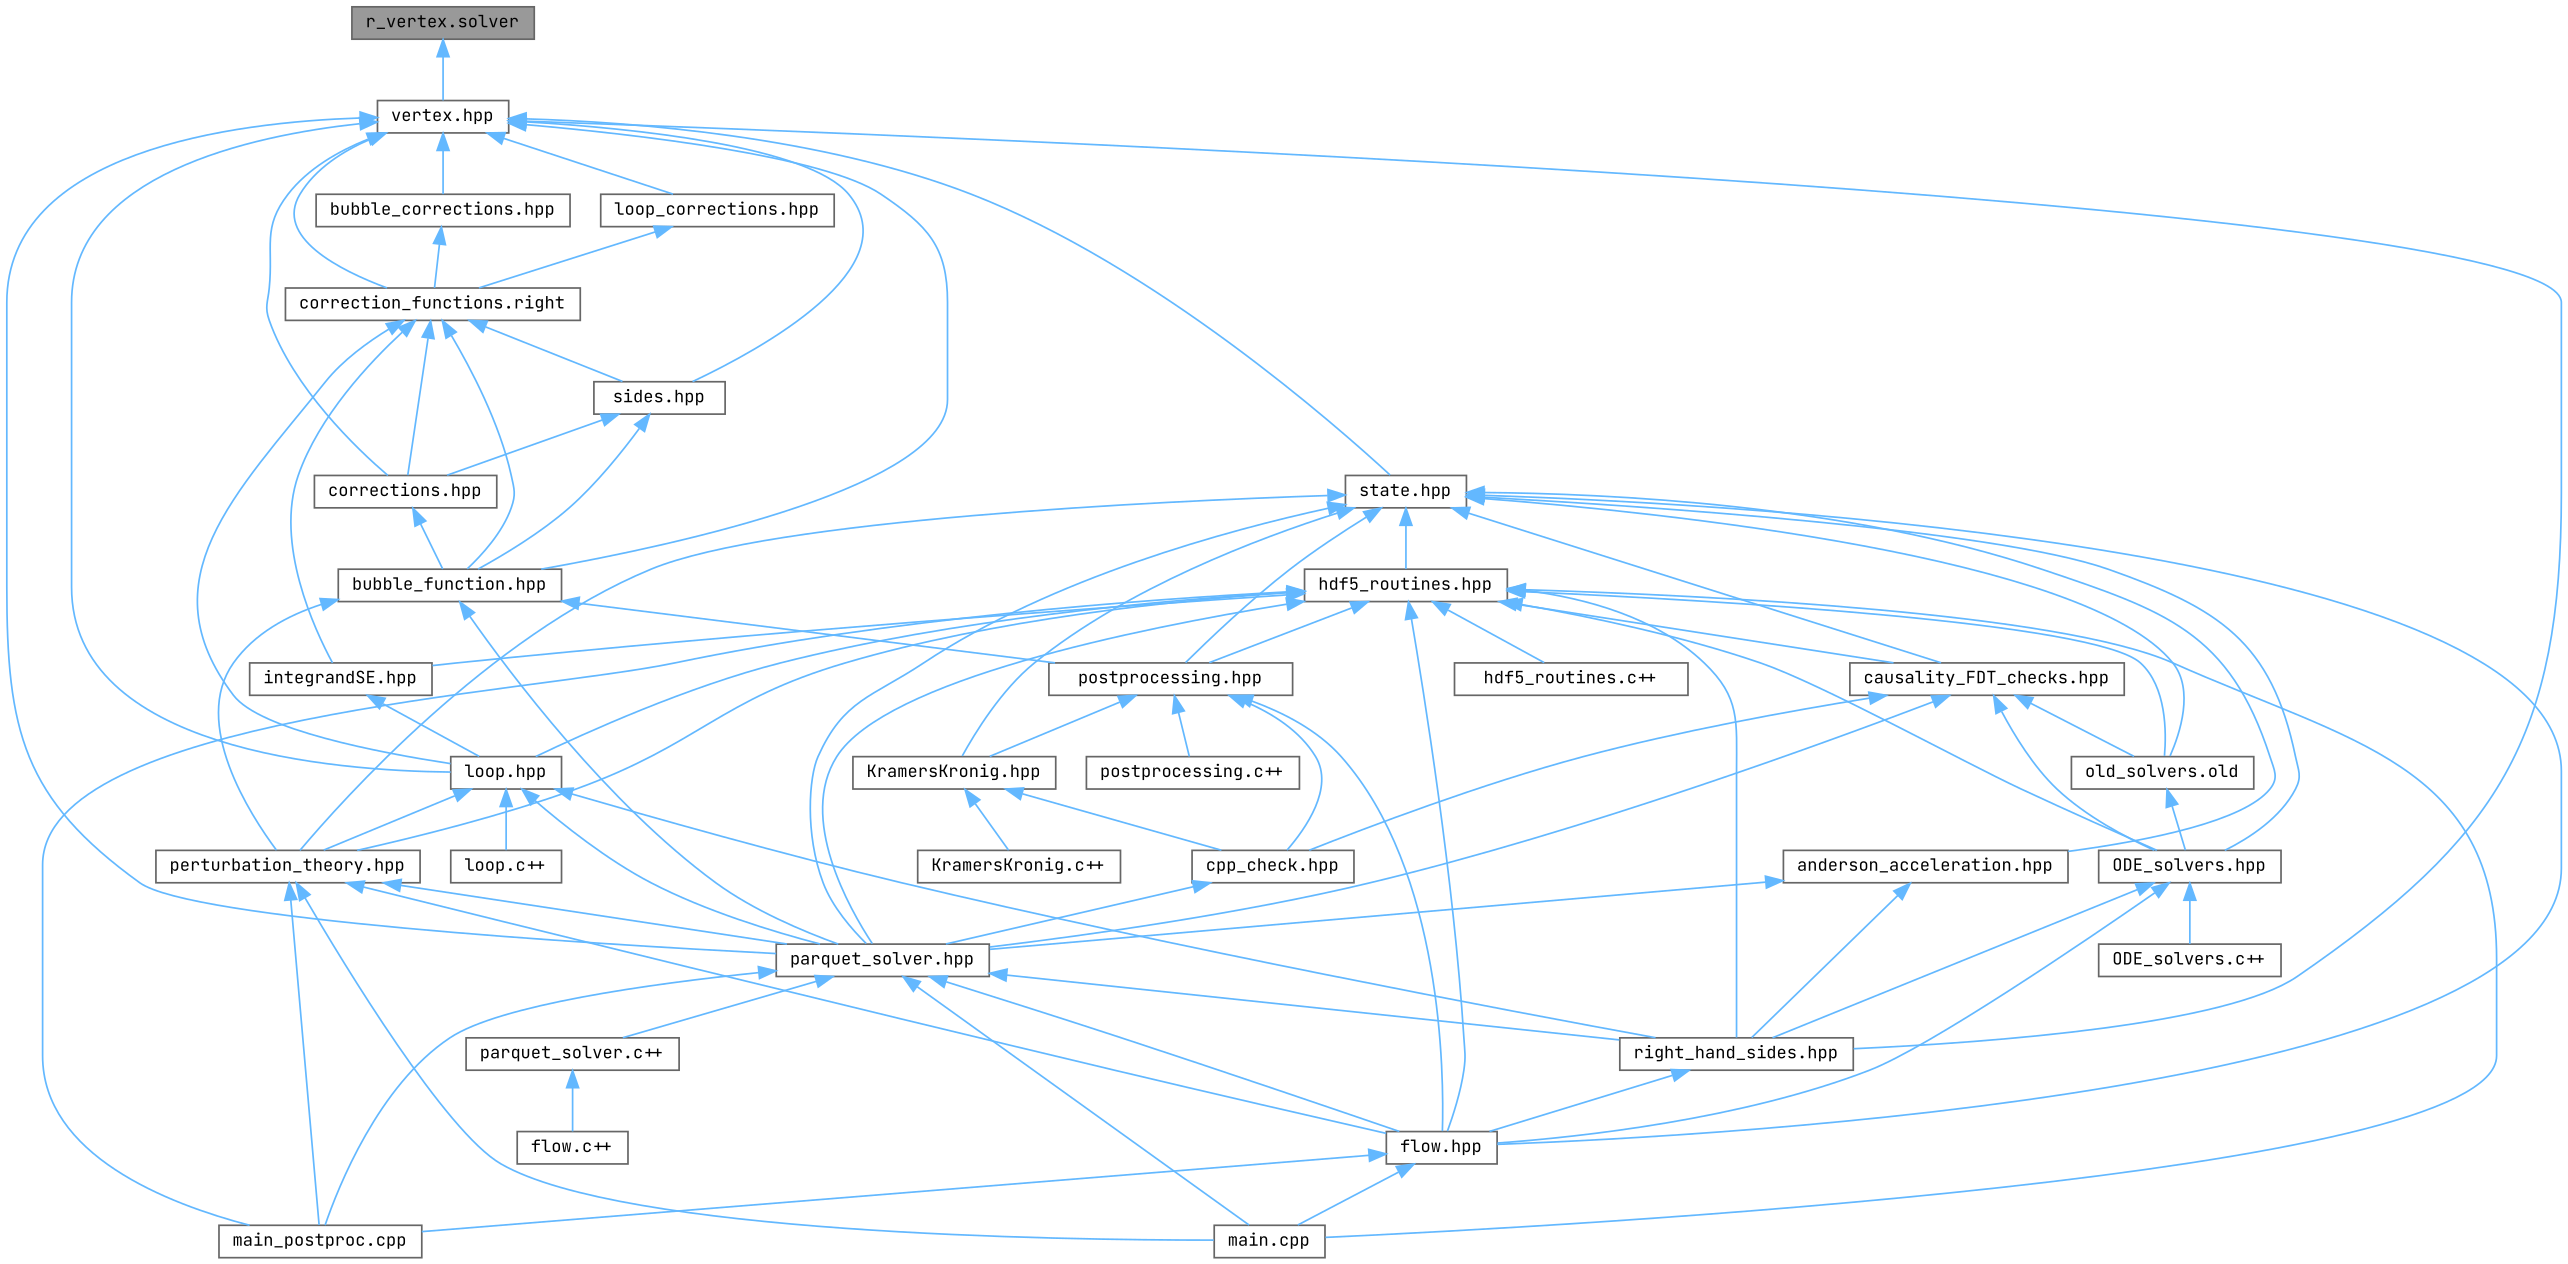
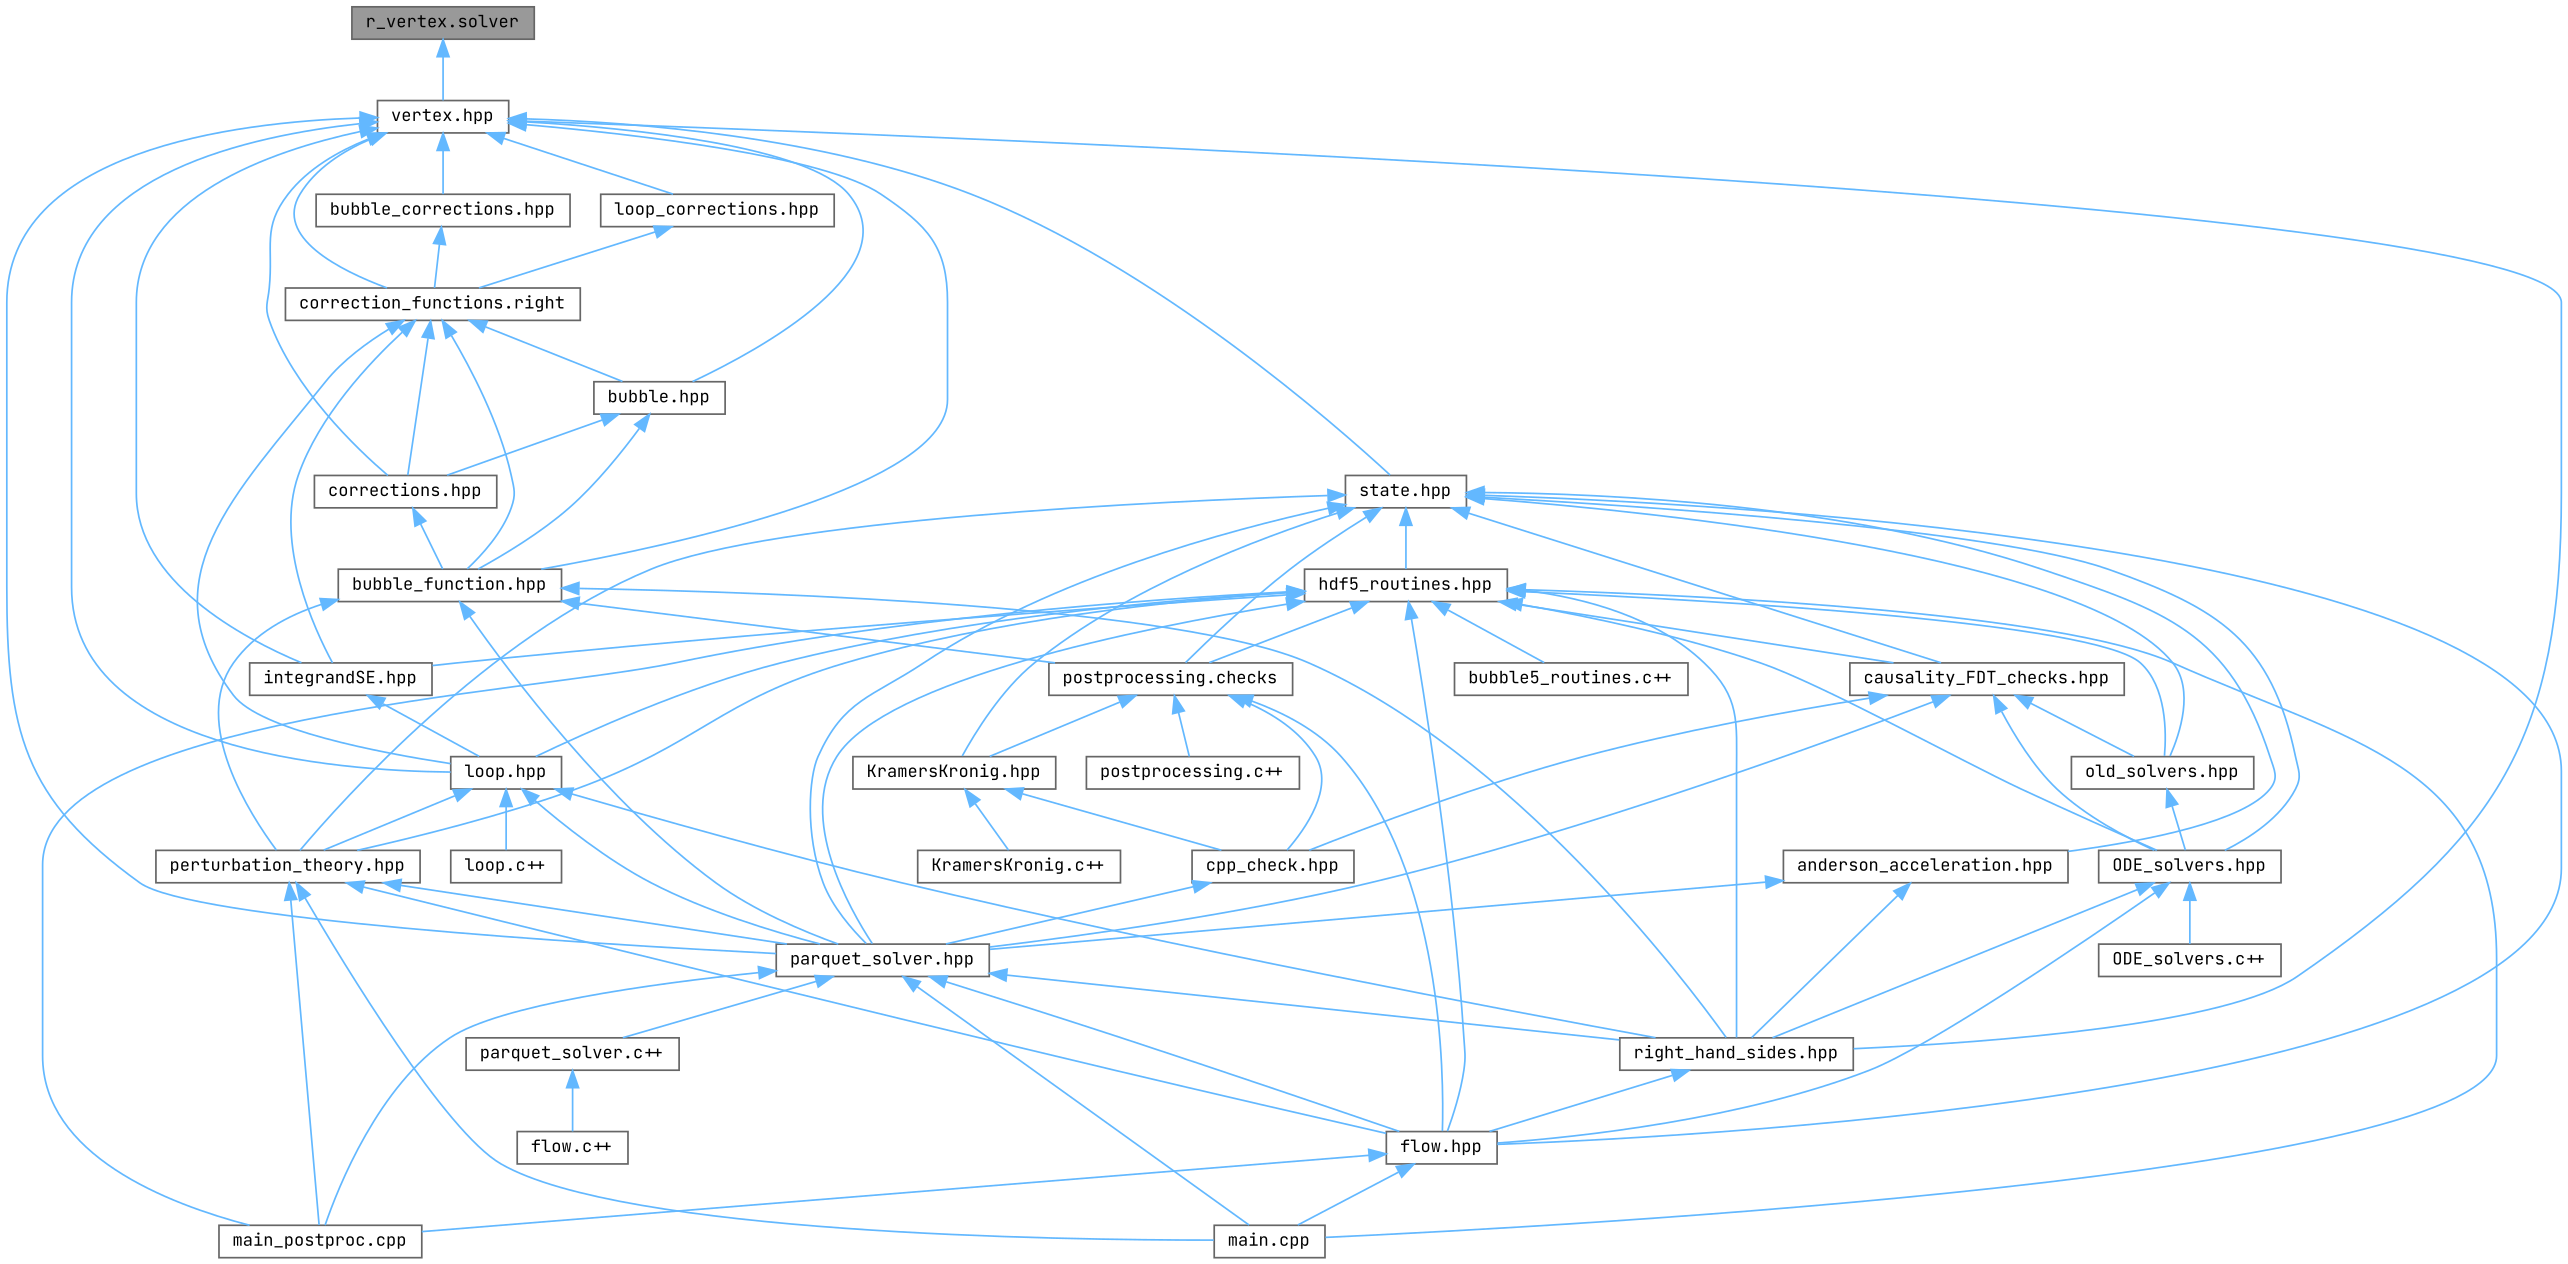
none -> (136, 371)
(660, 398) -> (660, 398)
none -> (1228, 640)
(1171, 679) -> (1171, 679)
(1571, 679) -> (1571, 679)
(2163, 773) -> (2163, 773)
